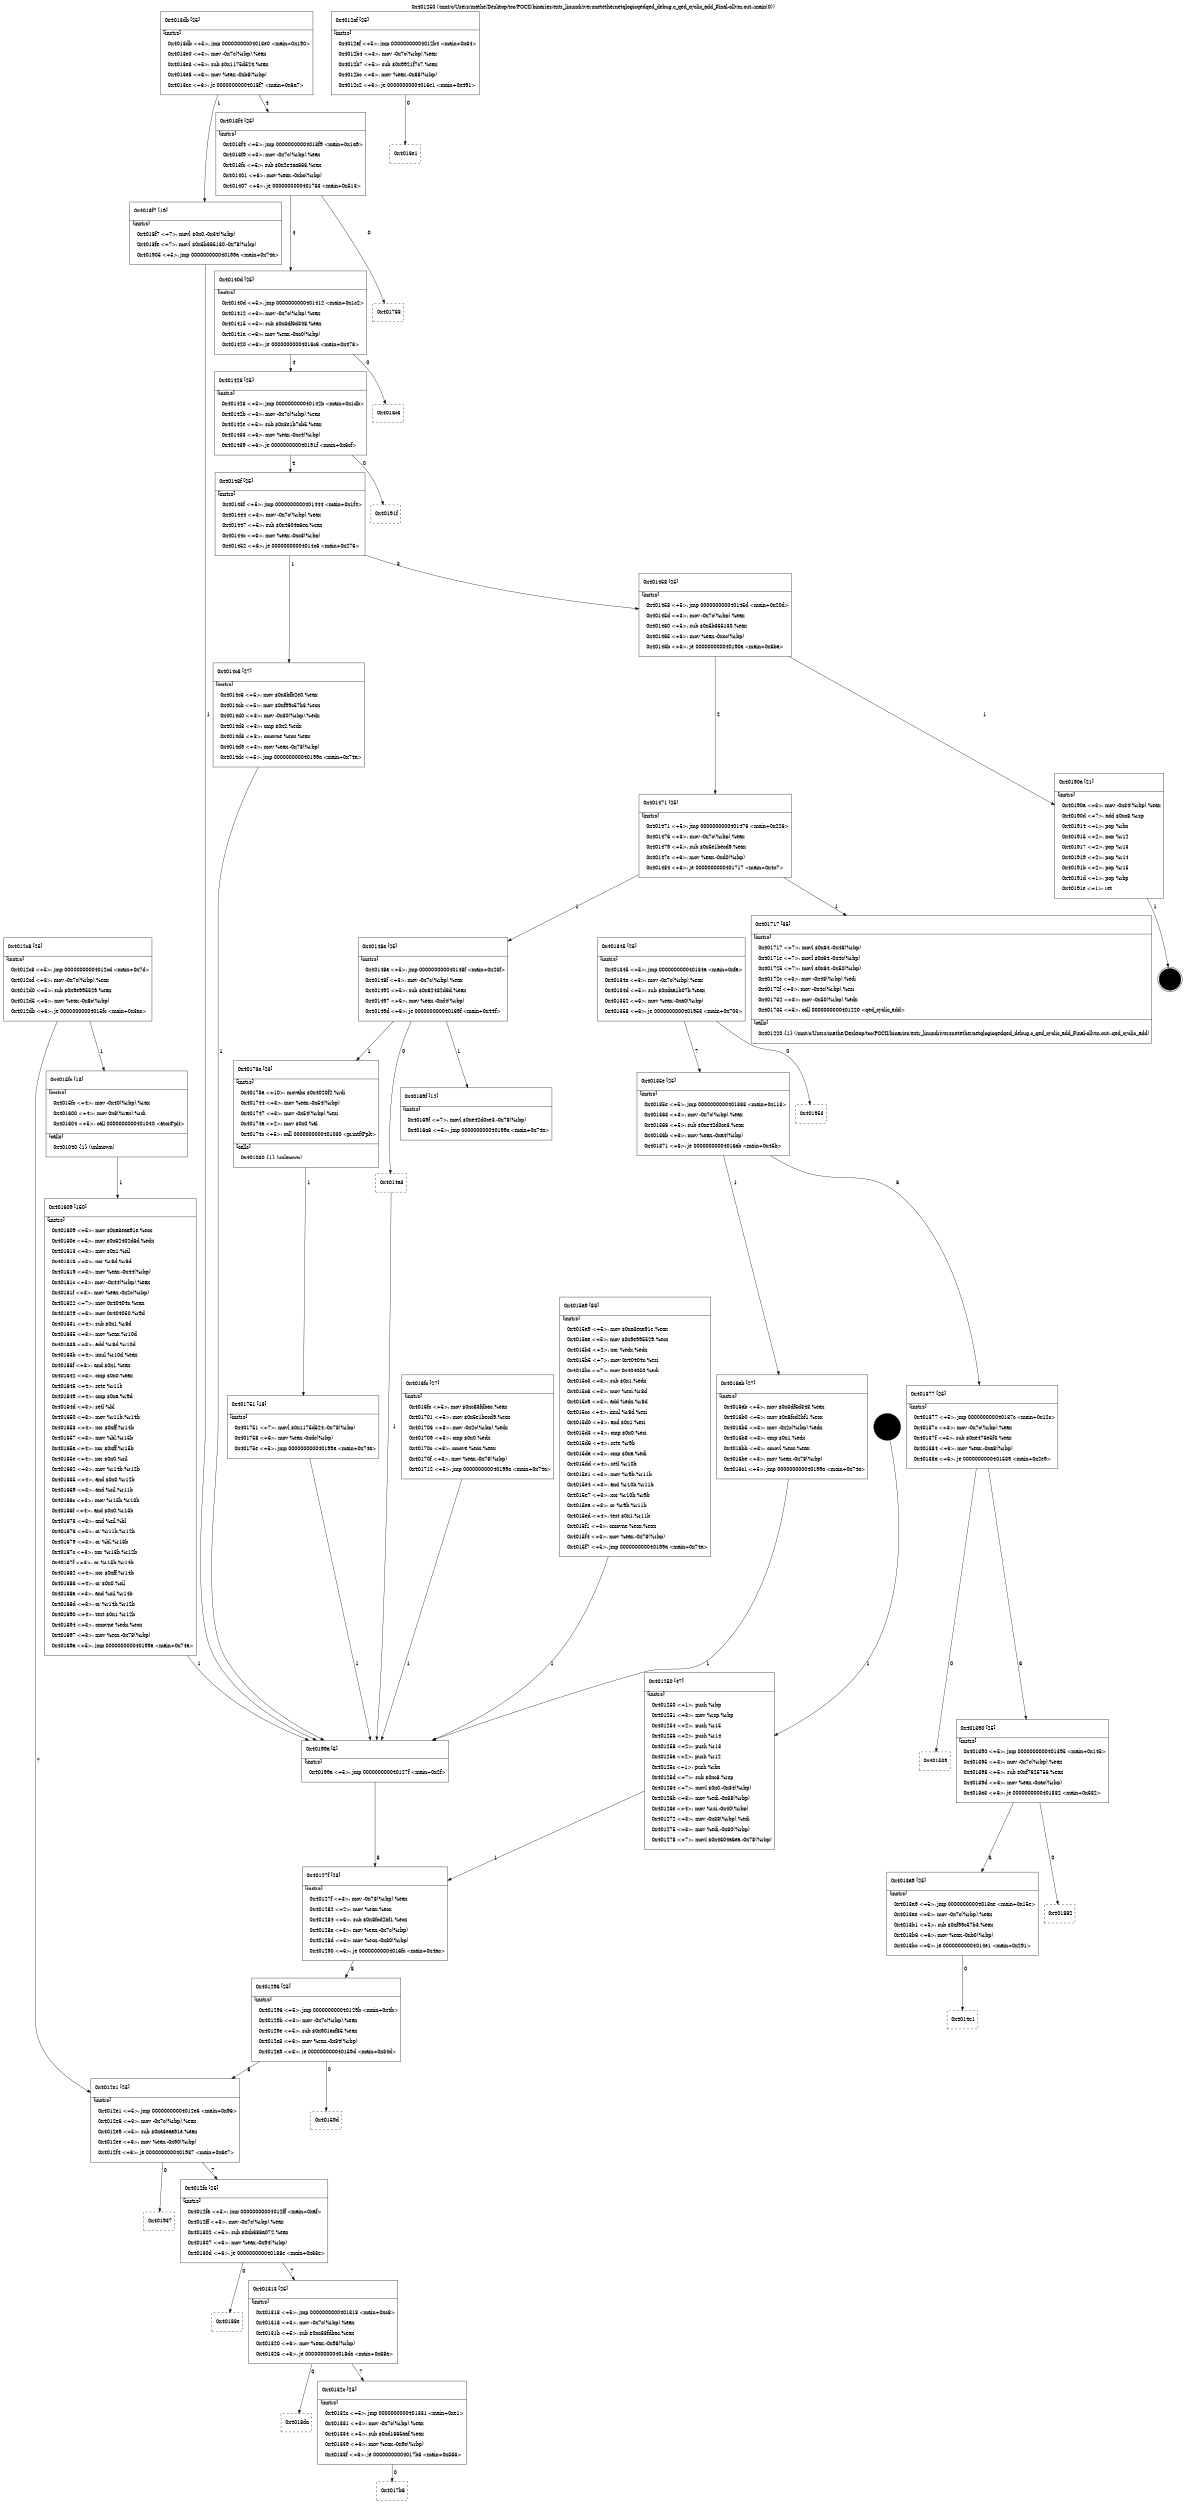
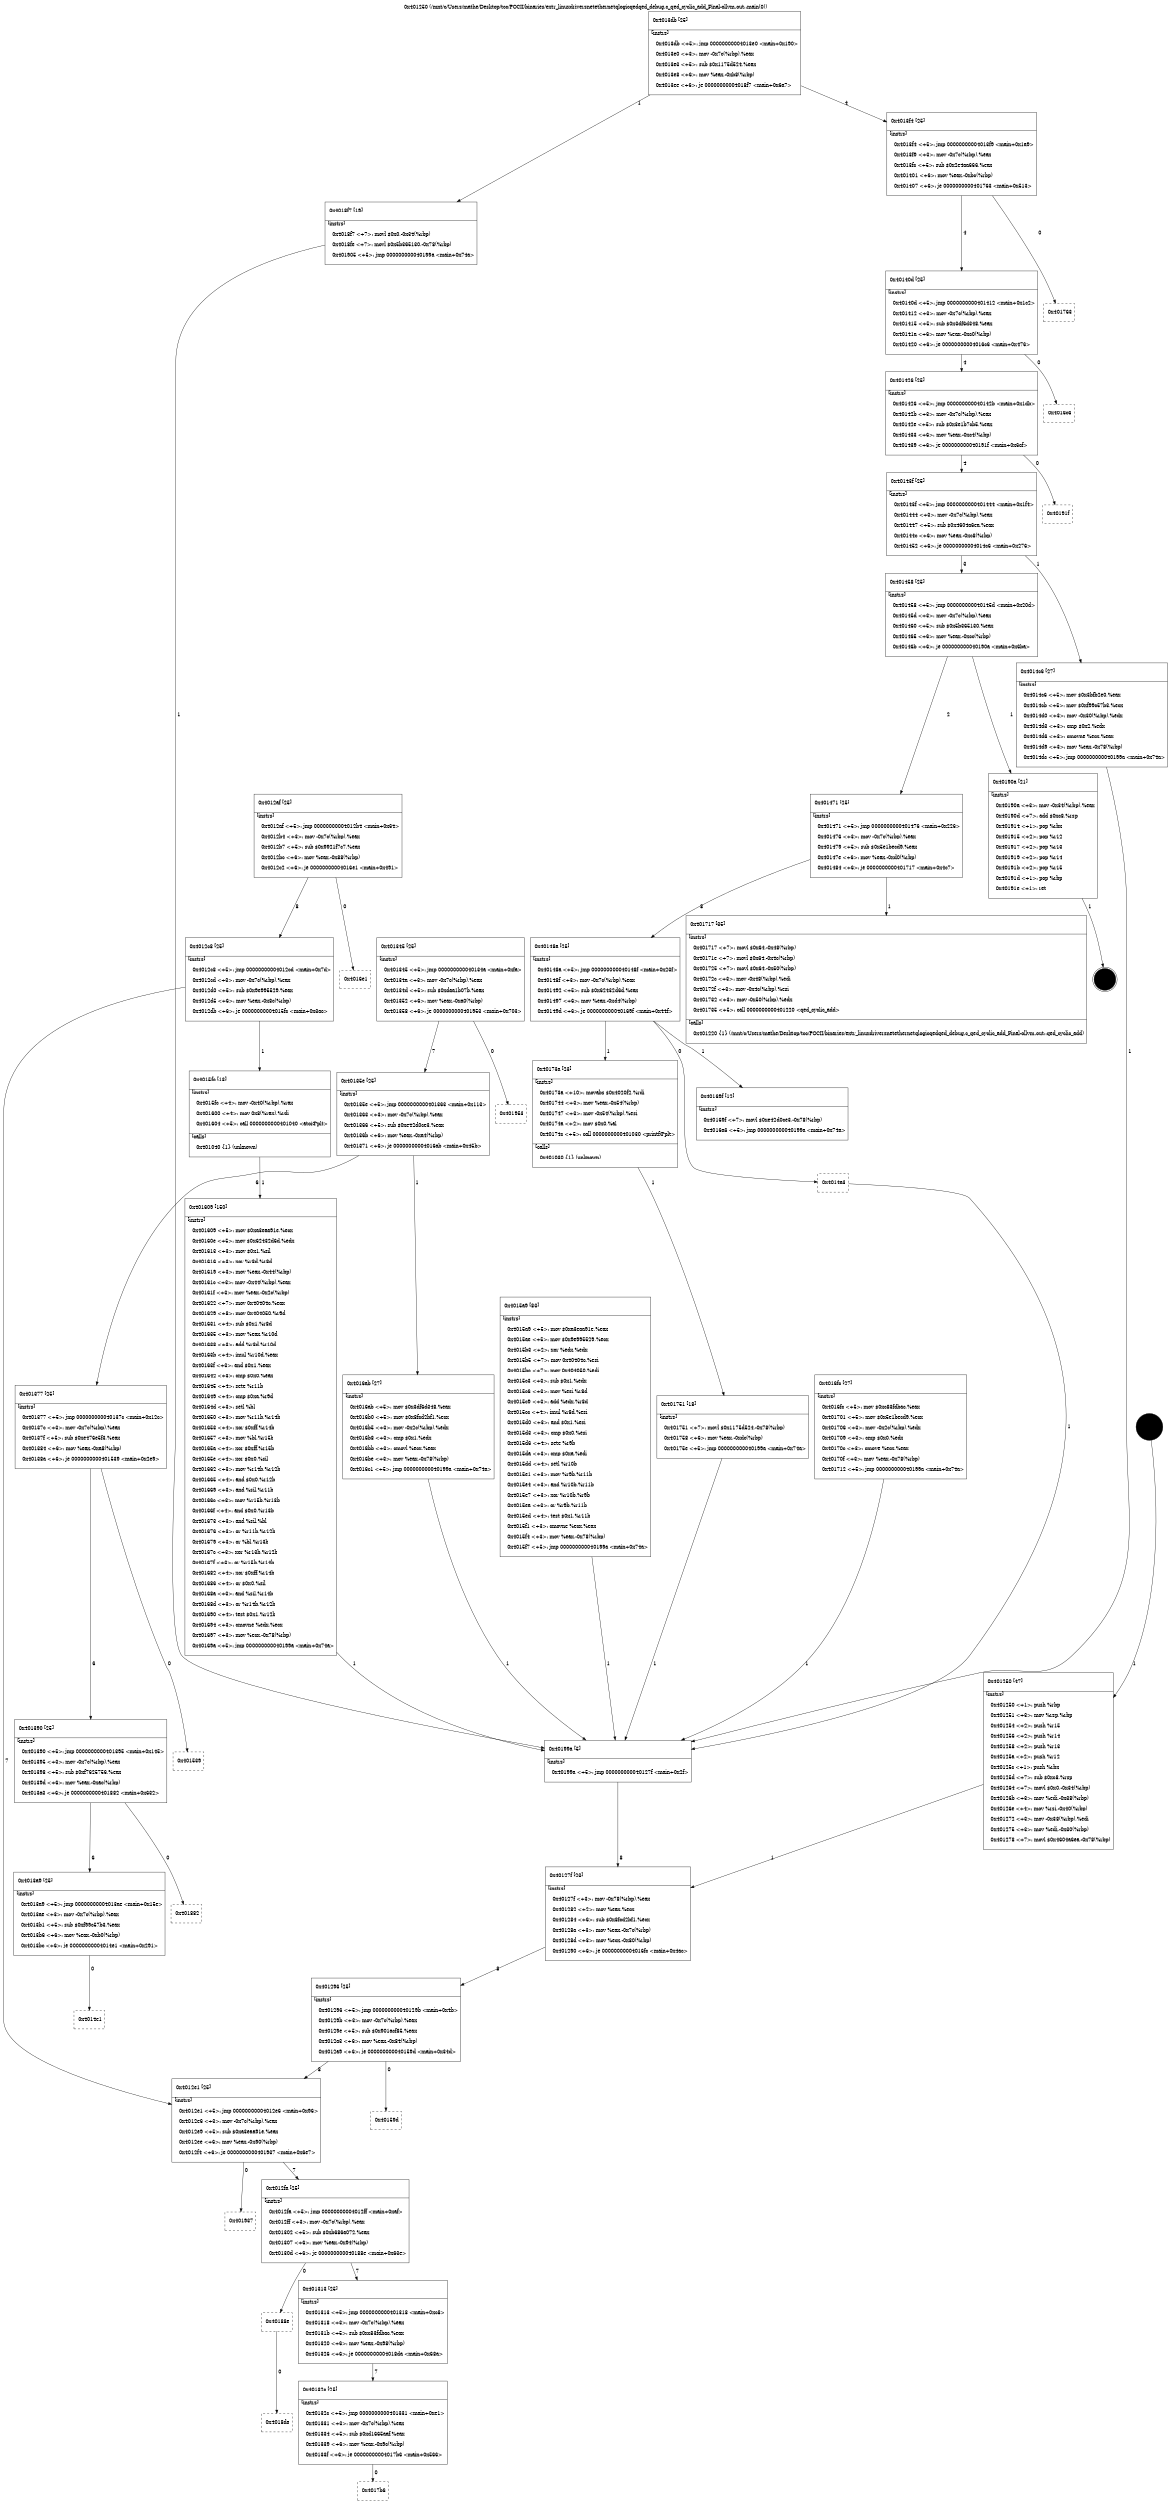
none -> (294, 906)
(576, 907) -> (701, 907)
(306, 2387) -> (277, 2371)
